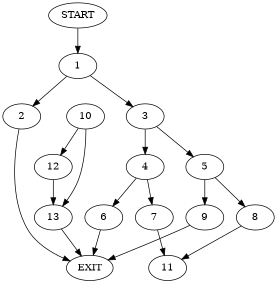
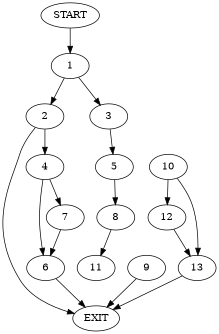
(145, 138) -> (45, 138)
(205, 189) -> none
(161, 243) -> (57, 239)
